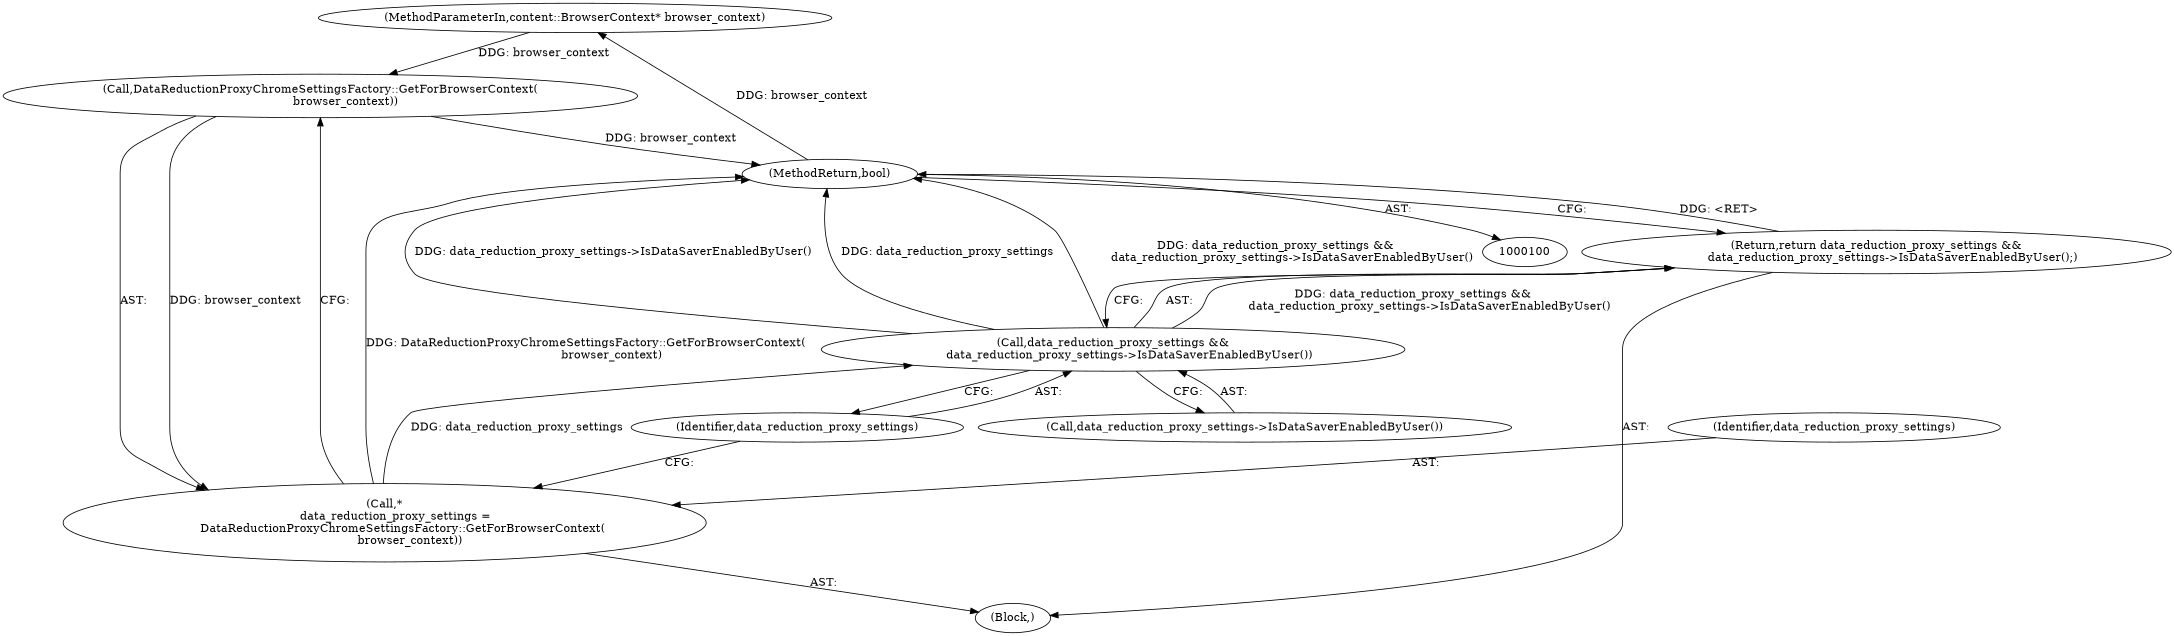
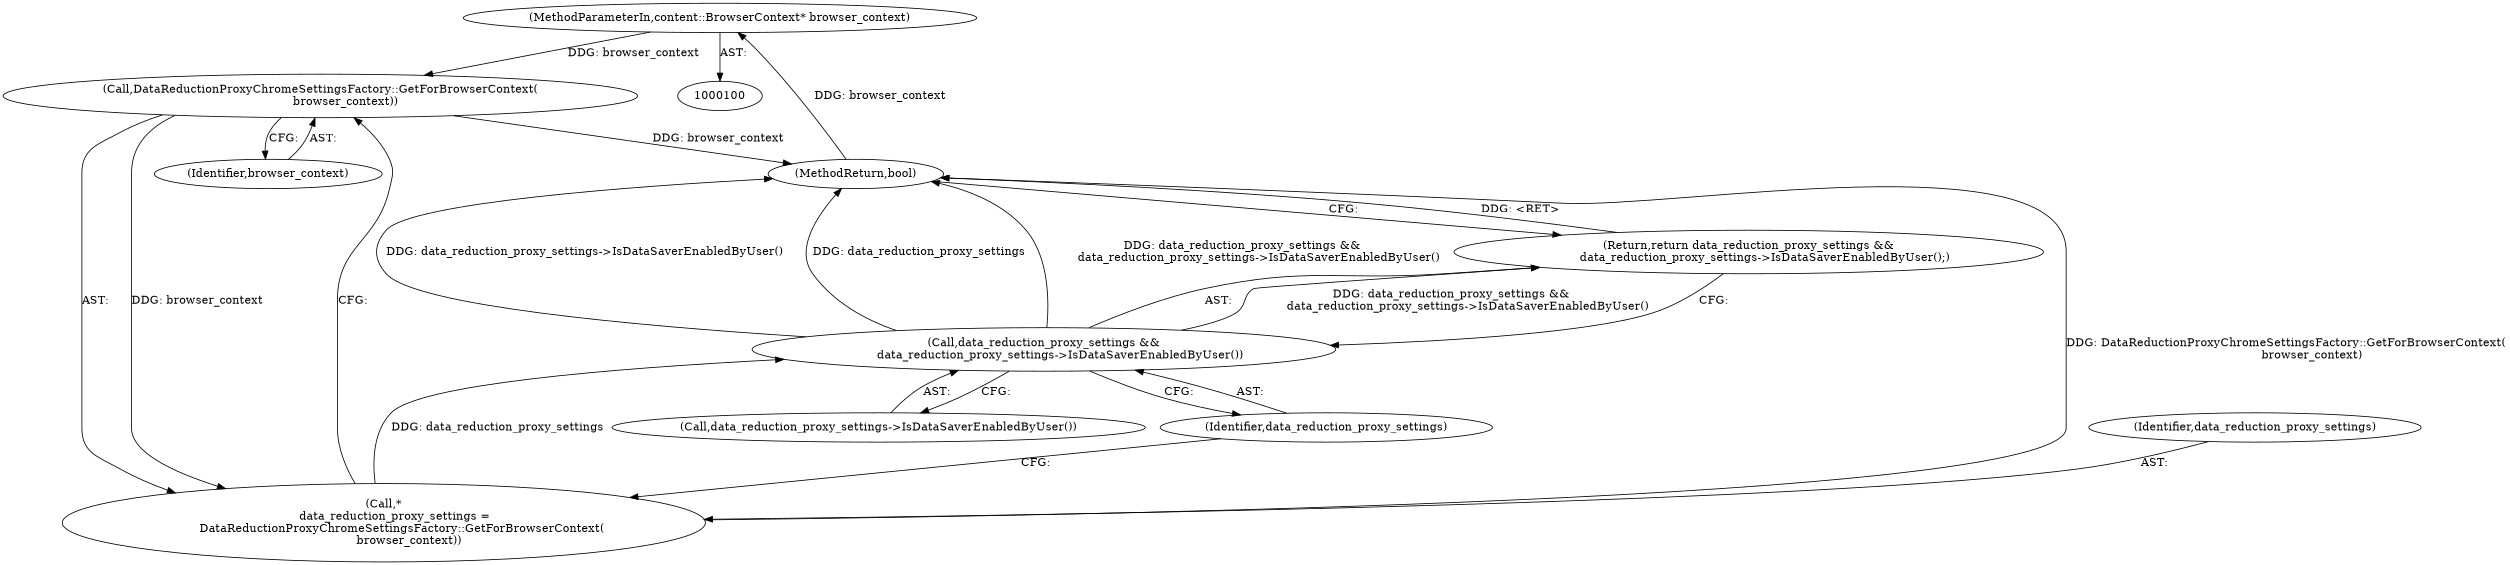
none -> (268, 174)
(1308, 201) -> (720, 53)
(1013, 618) -> none
